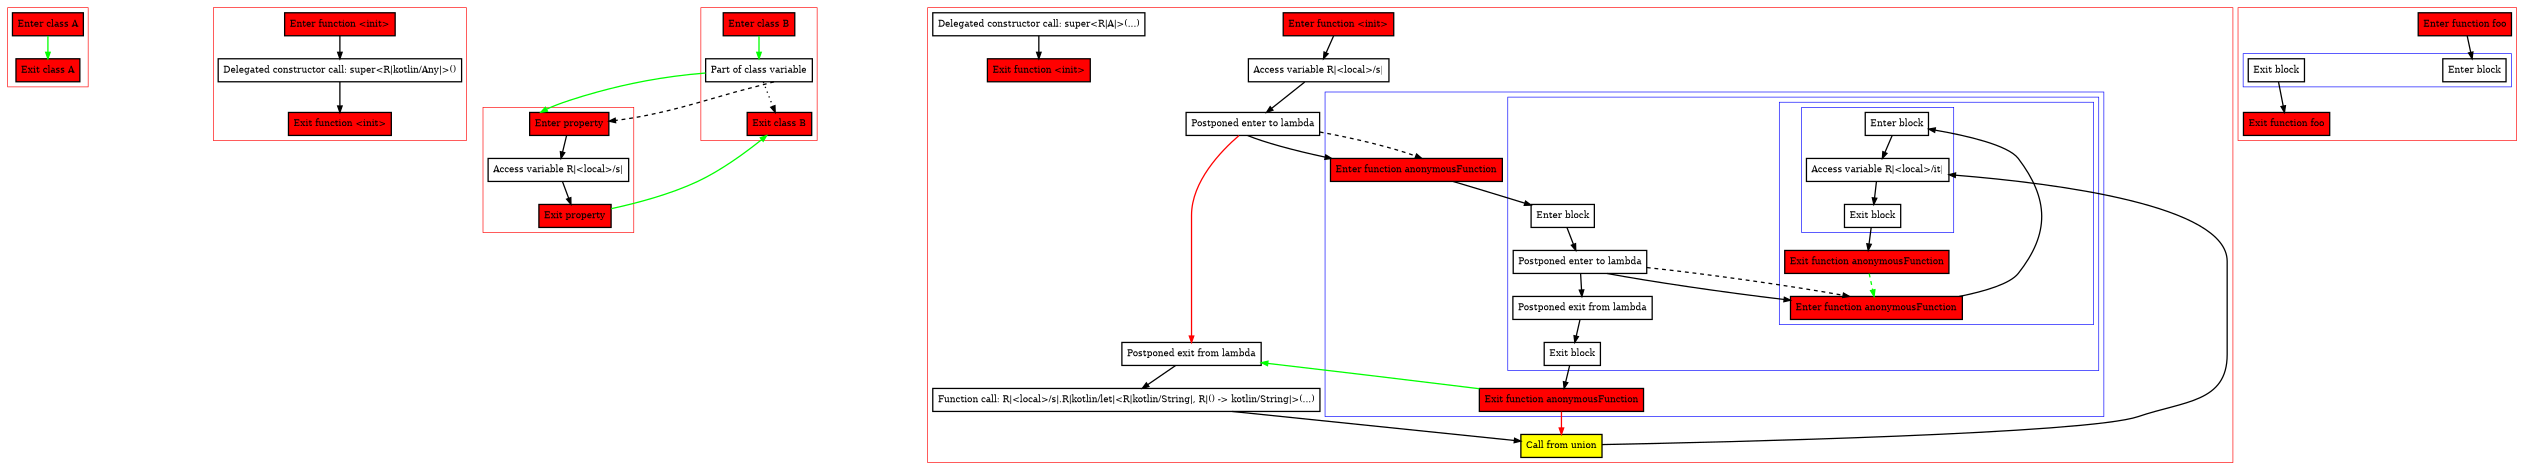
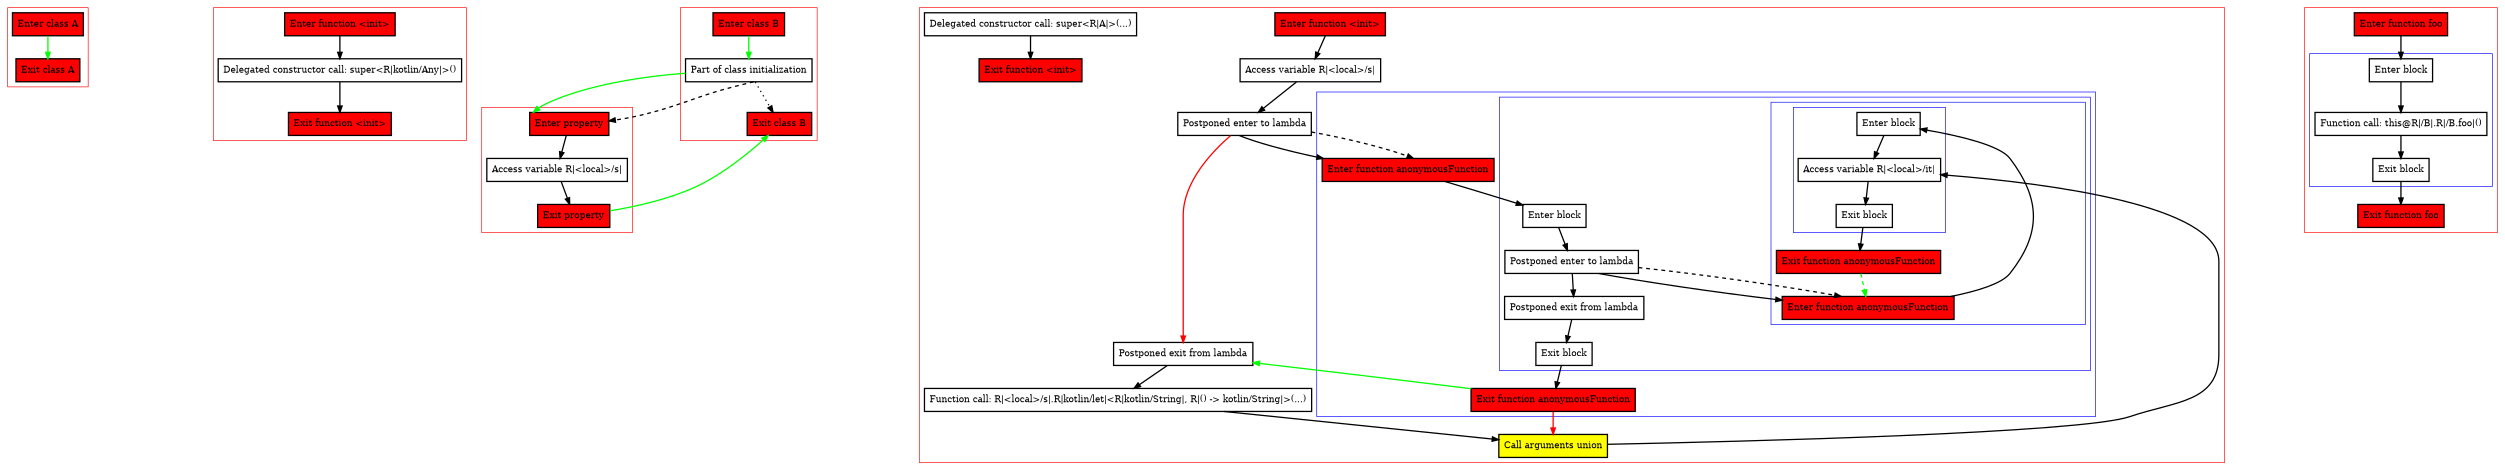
(759, 70) -> (749, 70)
none -> (2401, 124)
(1561, 446) -> (1553, 446)
